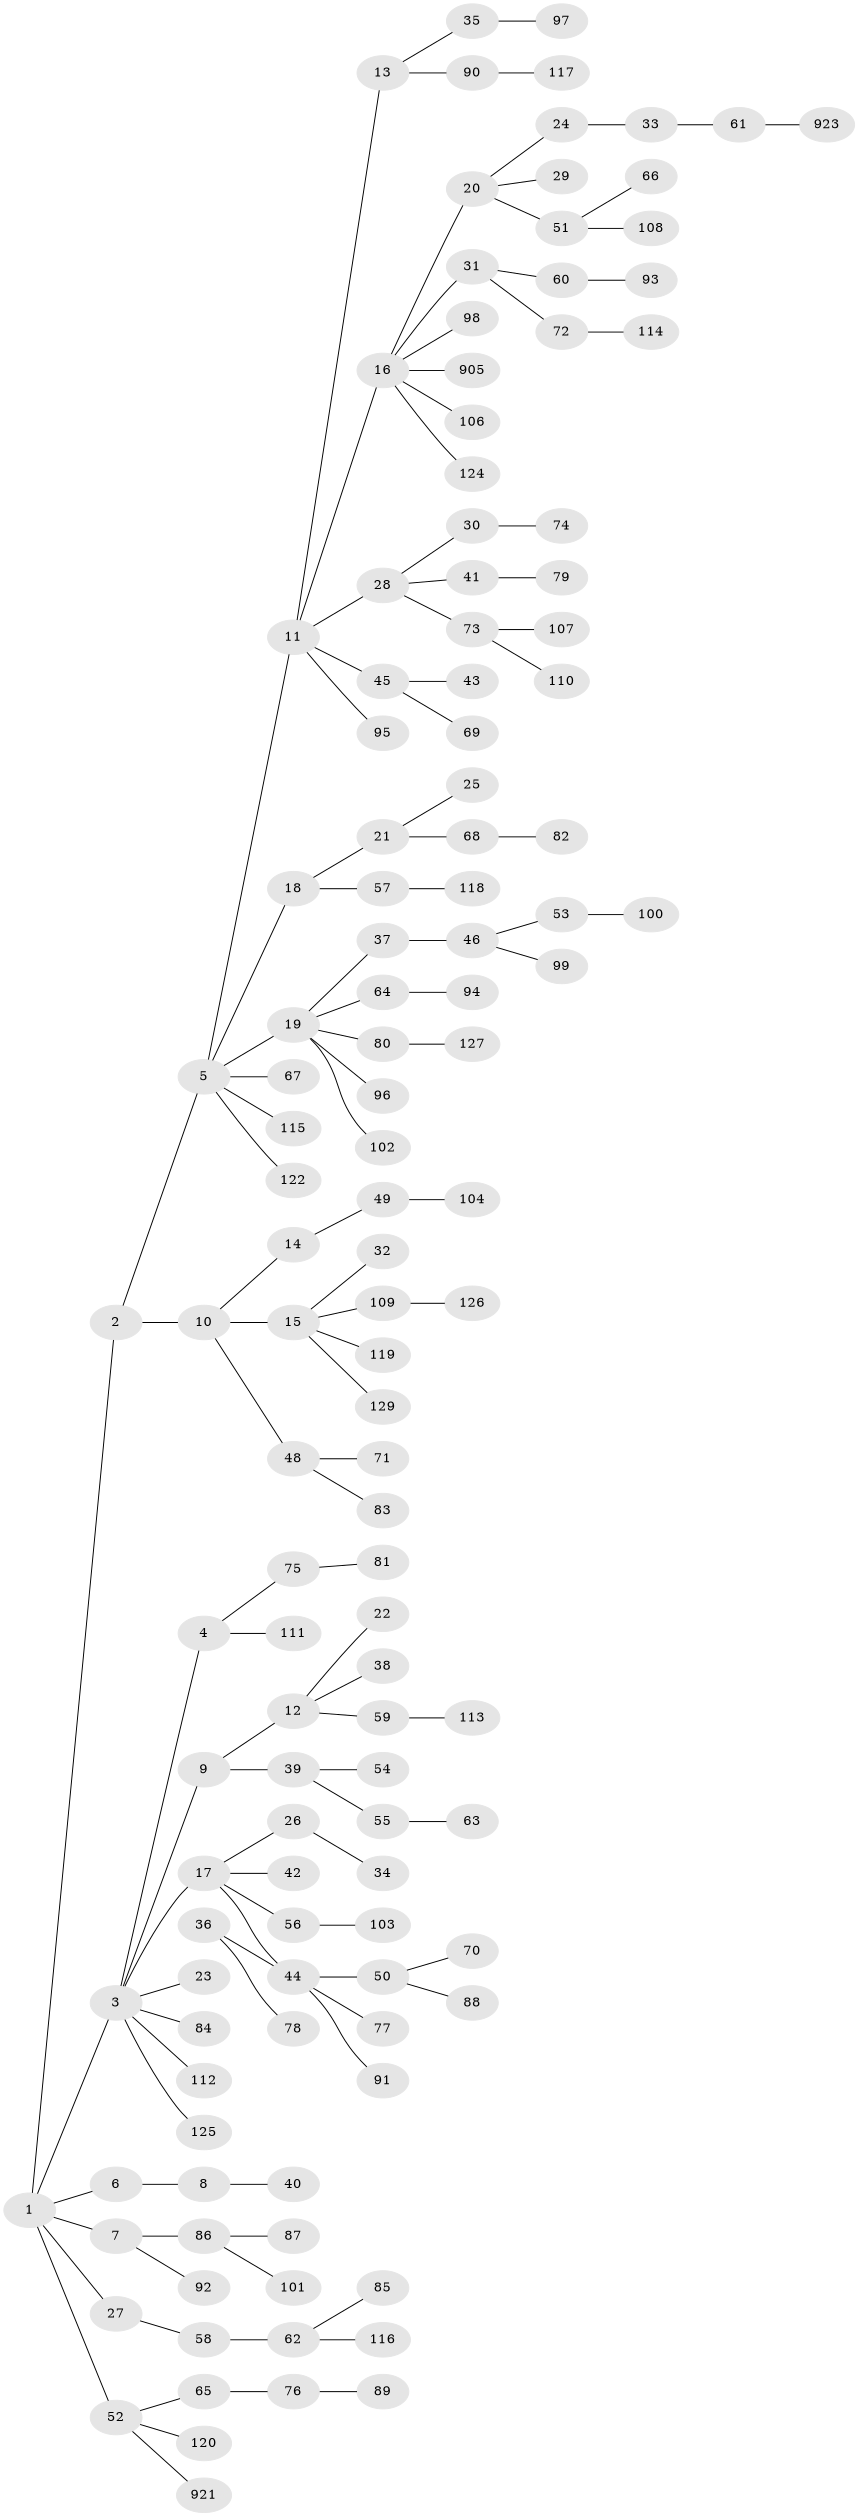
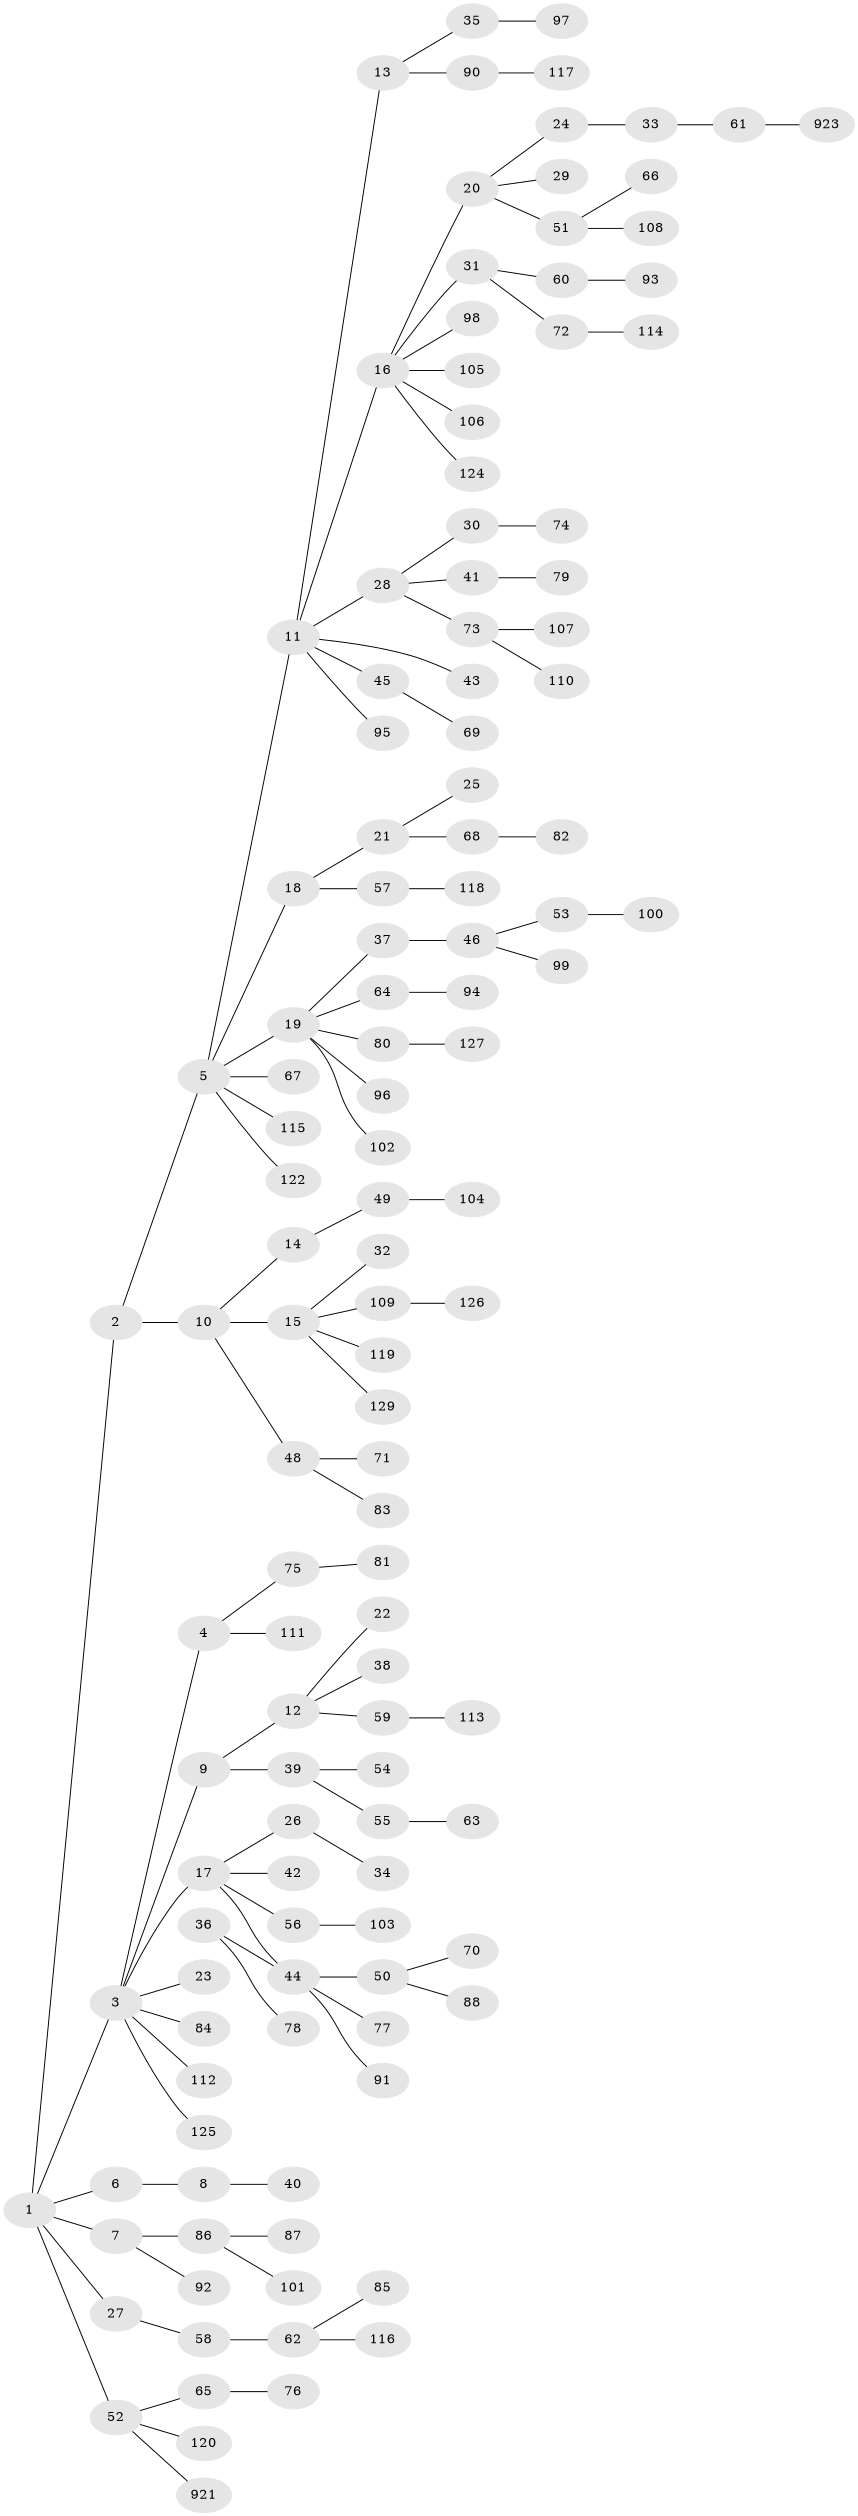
(472, 370) -> (472, 370)
(428, 681) -> (387, 650)
(383, 2392) -> none
